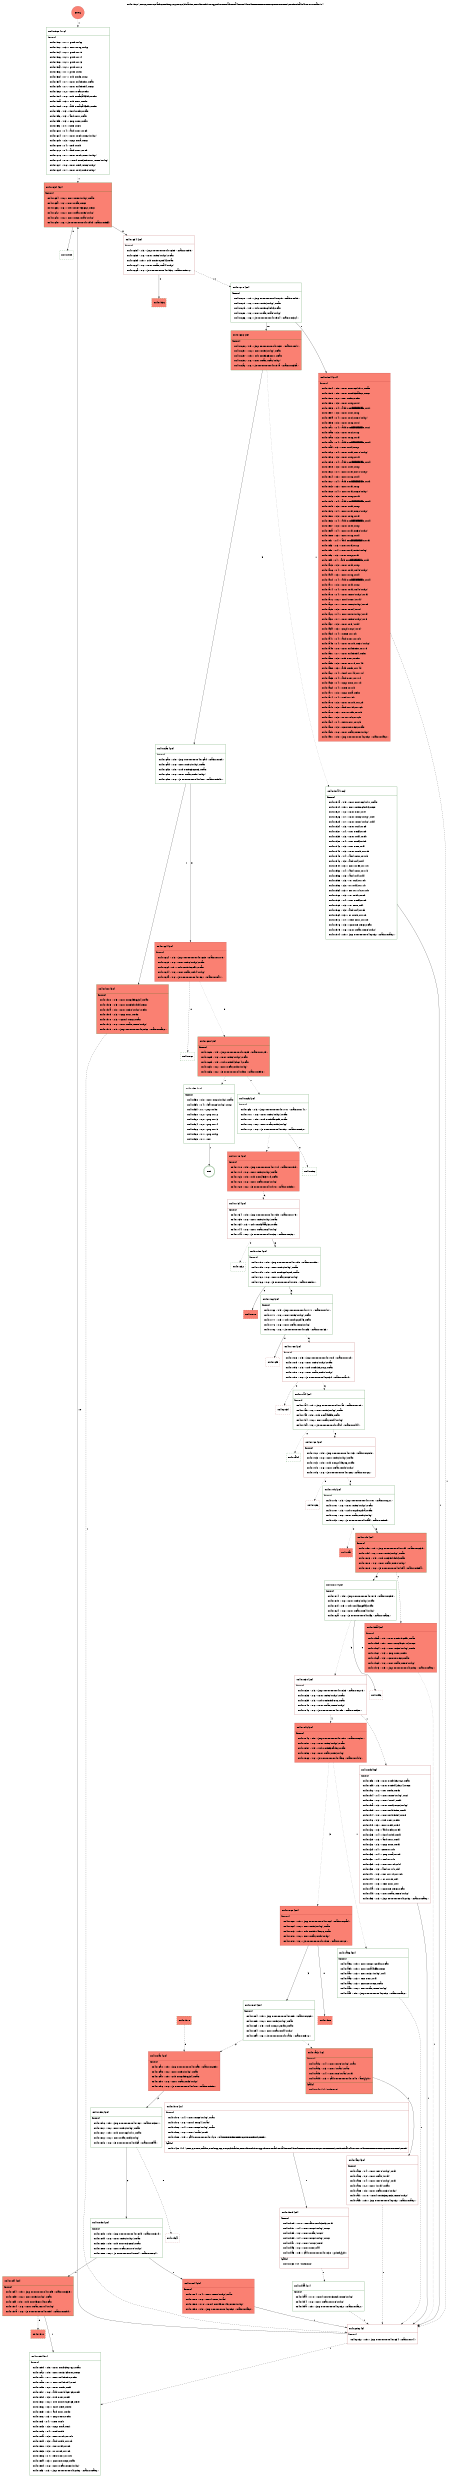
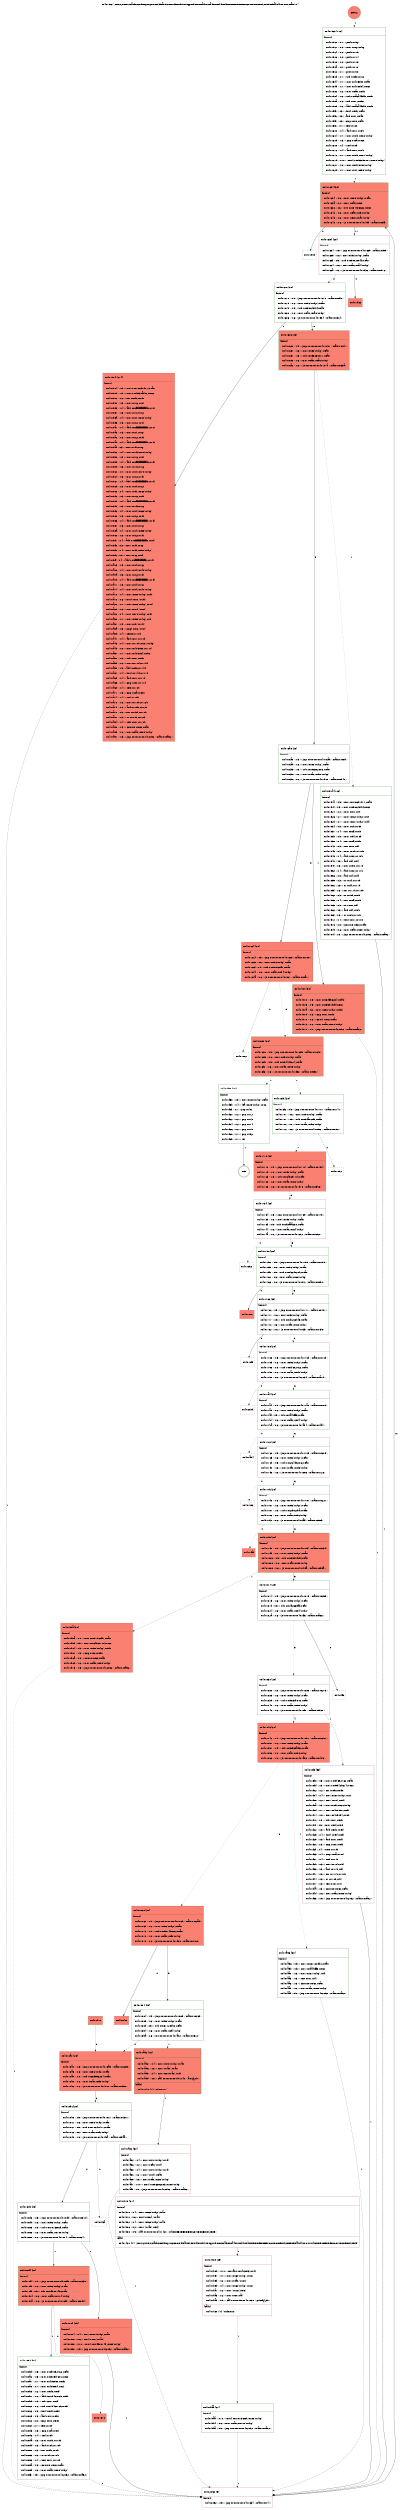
(225, 2374) -> (144, 2493)
